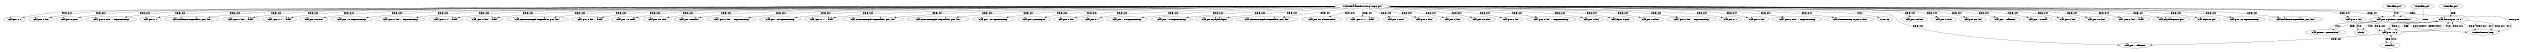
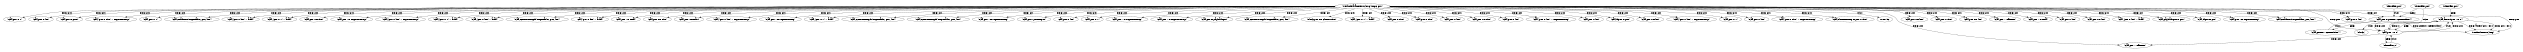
none -> (1887, 8)
(1322, 19) -> (1322, 19)
(2365, 23) -> none
(2390, 45) -> (2390, 45)
